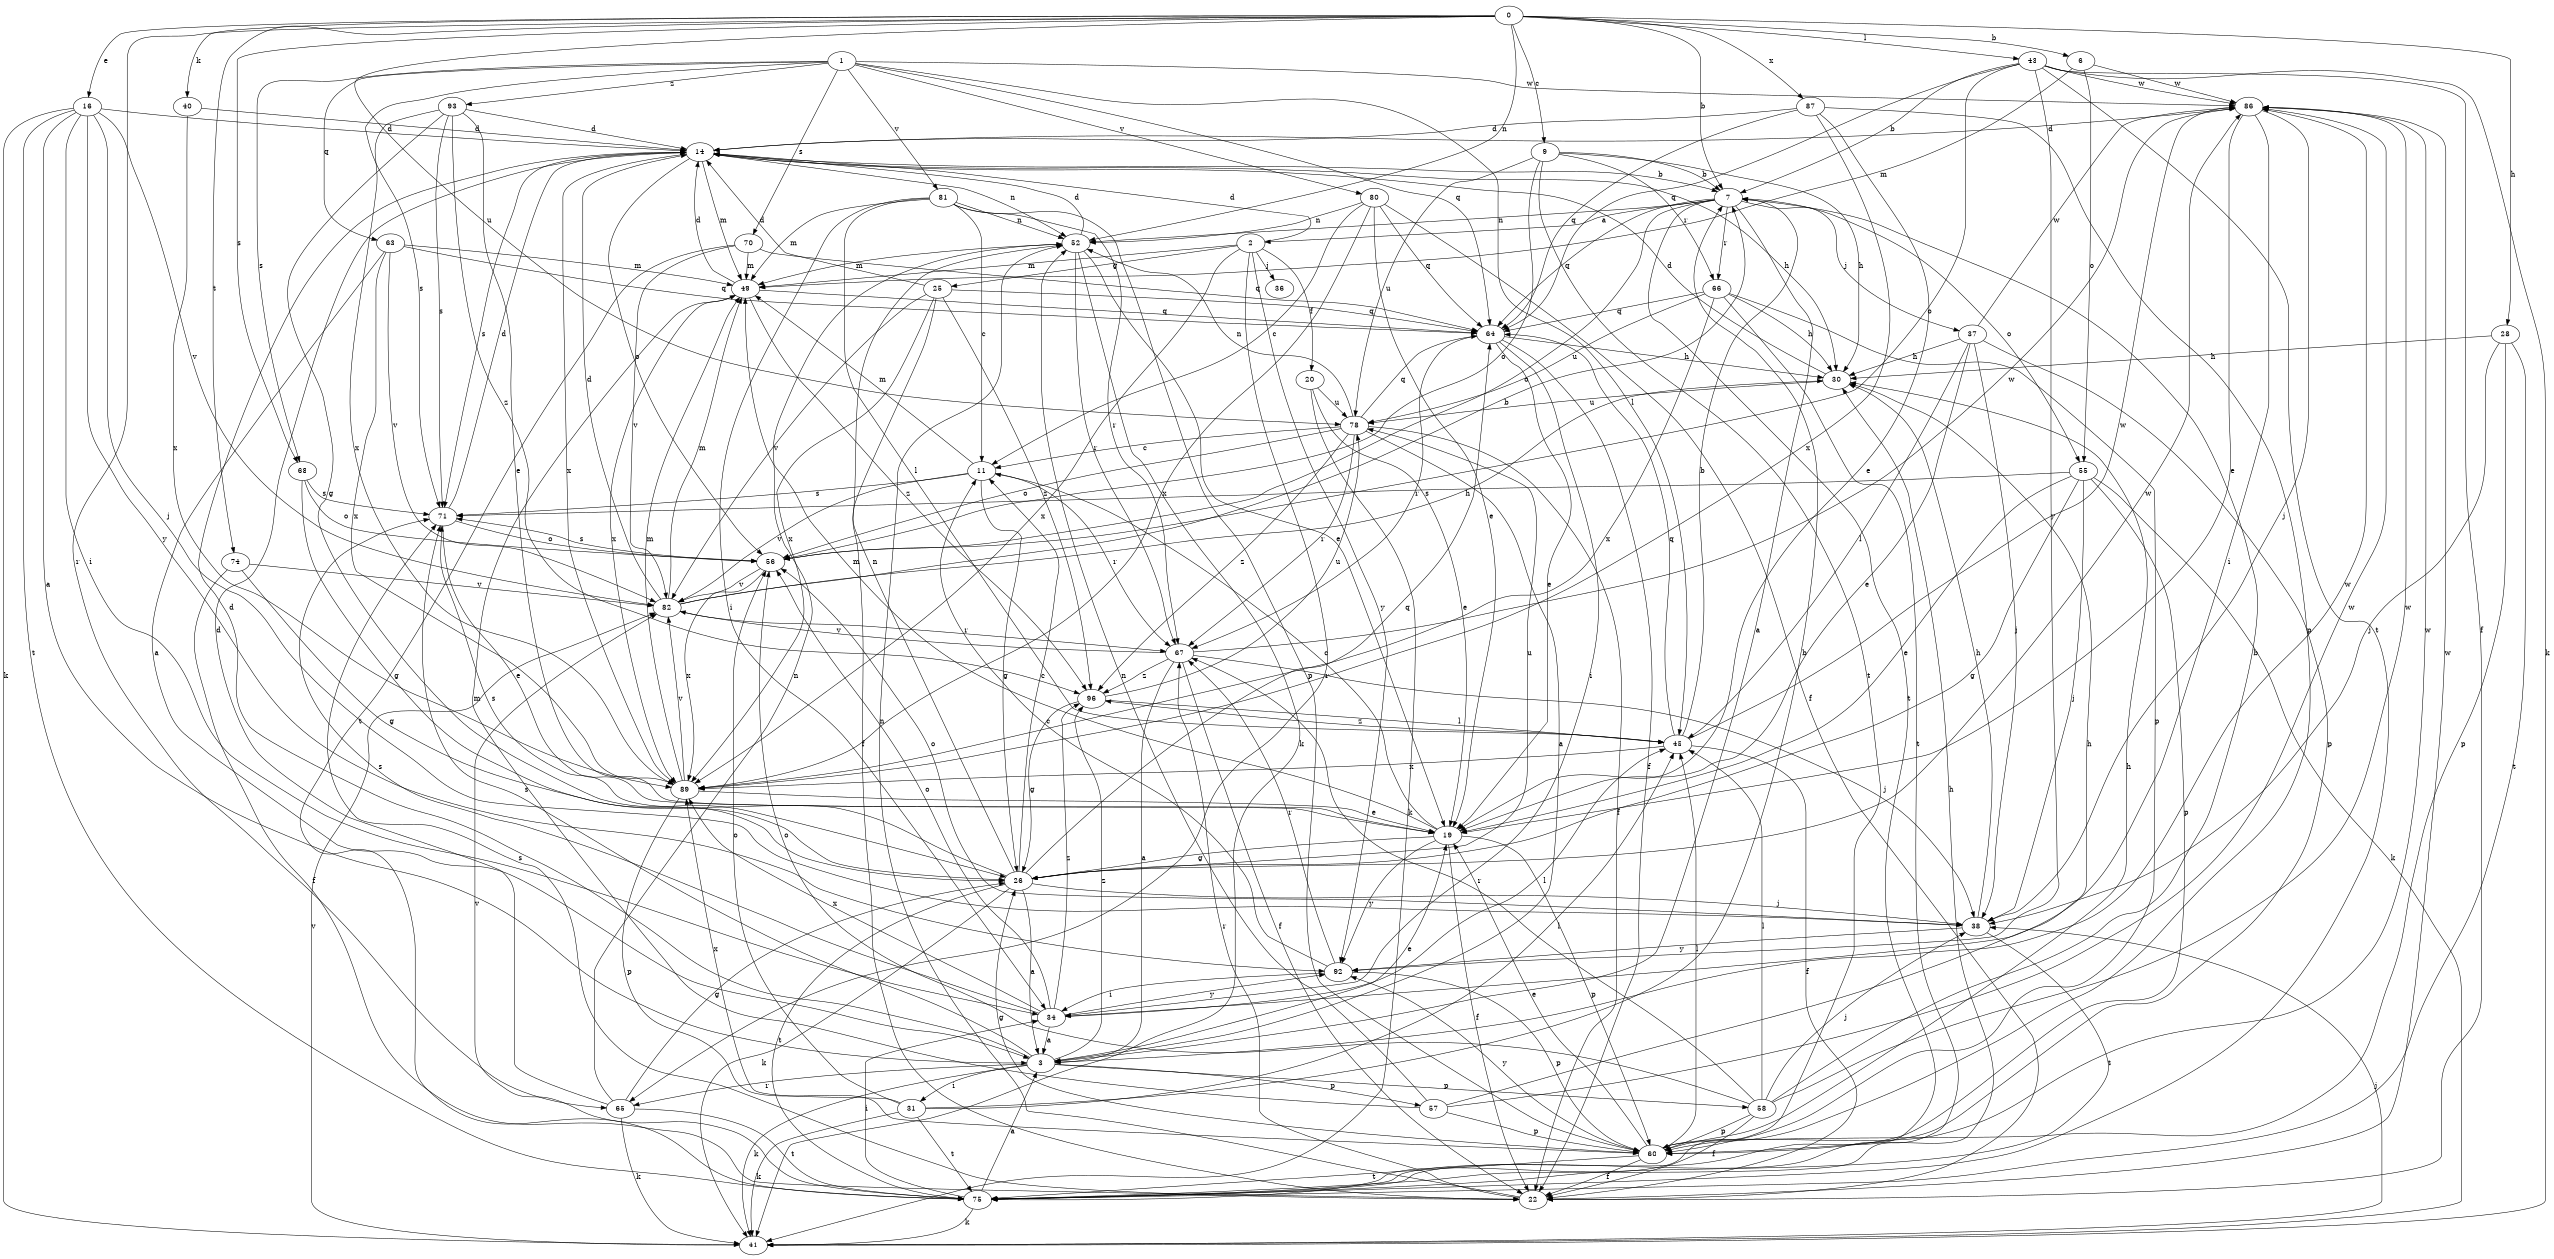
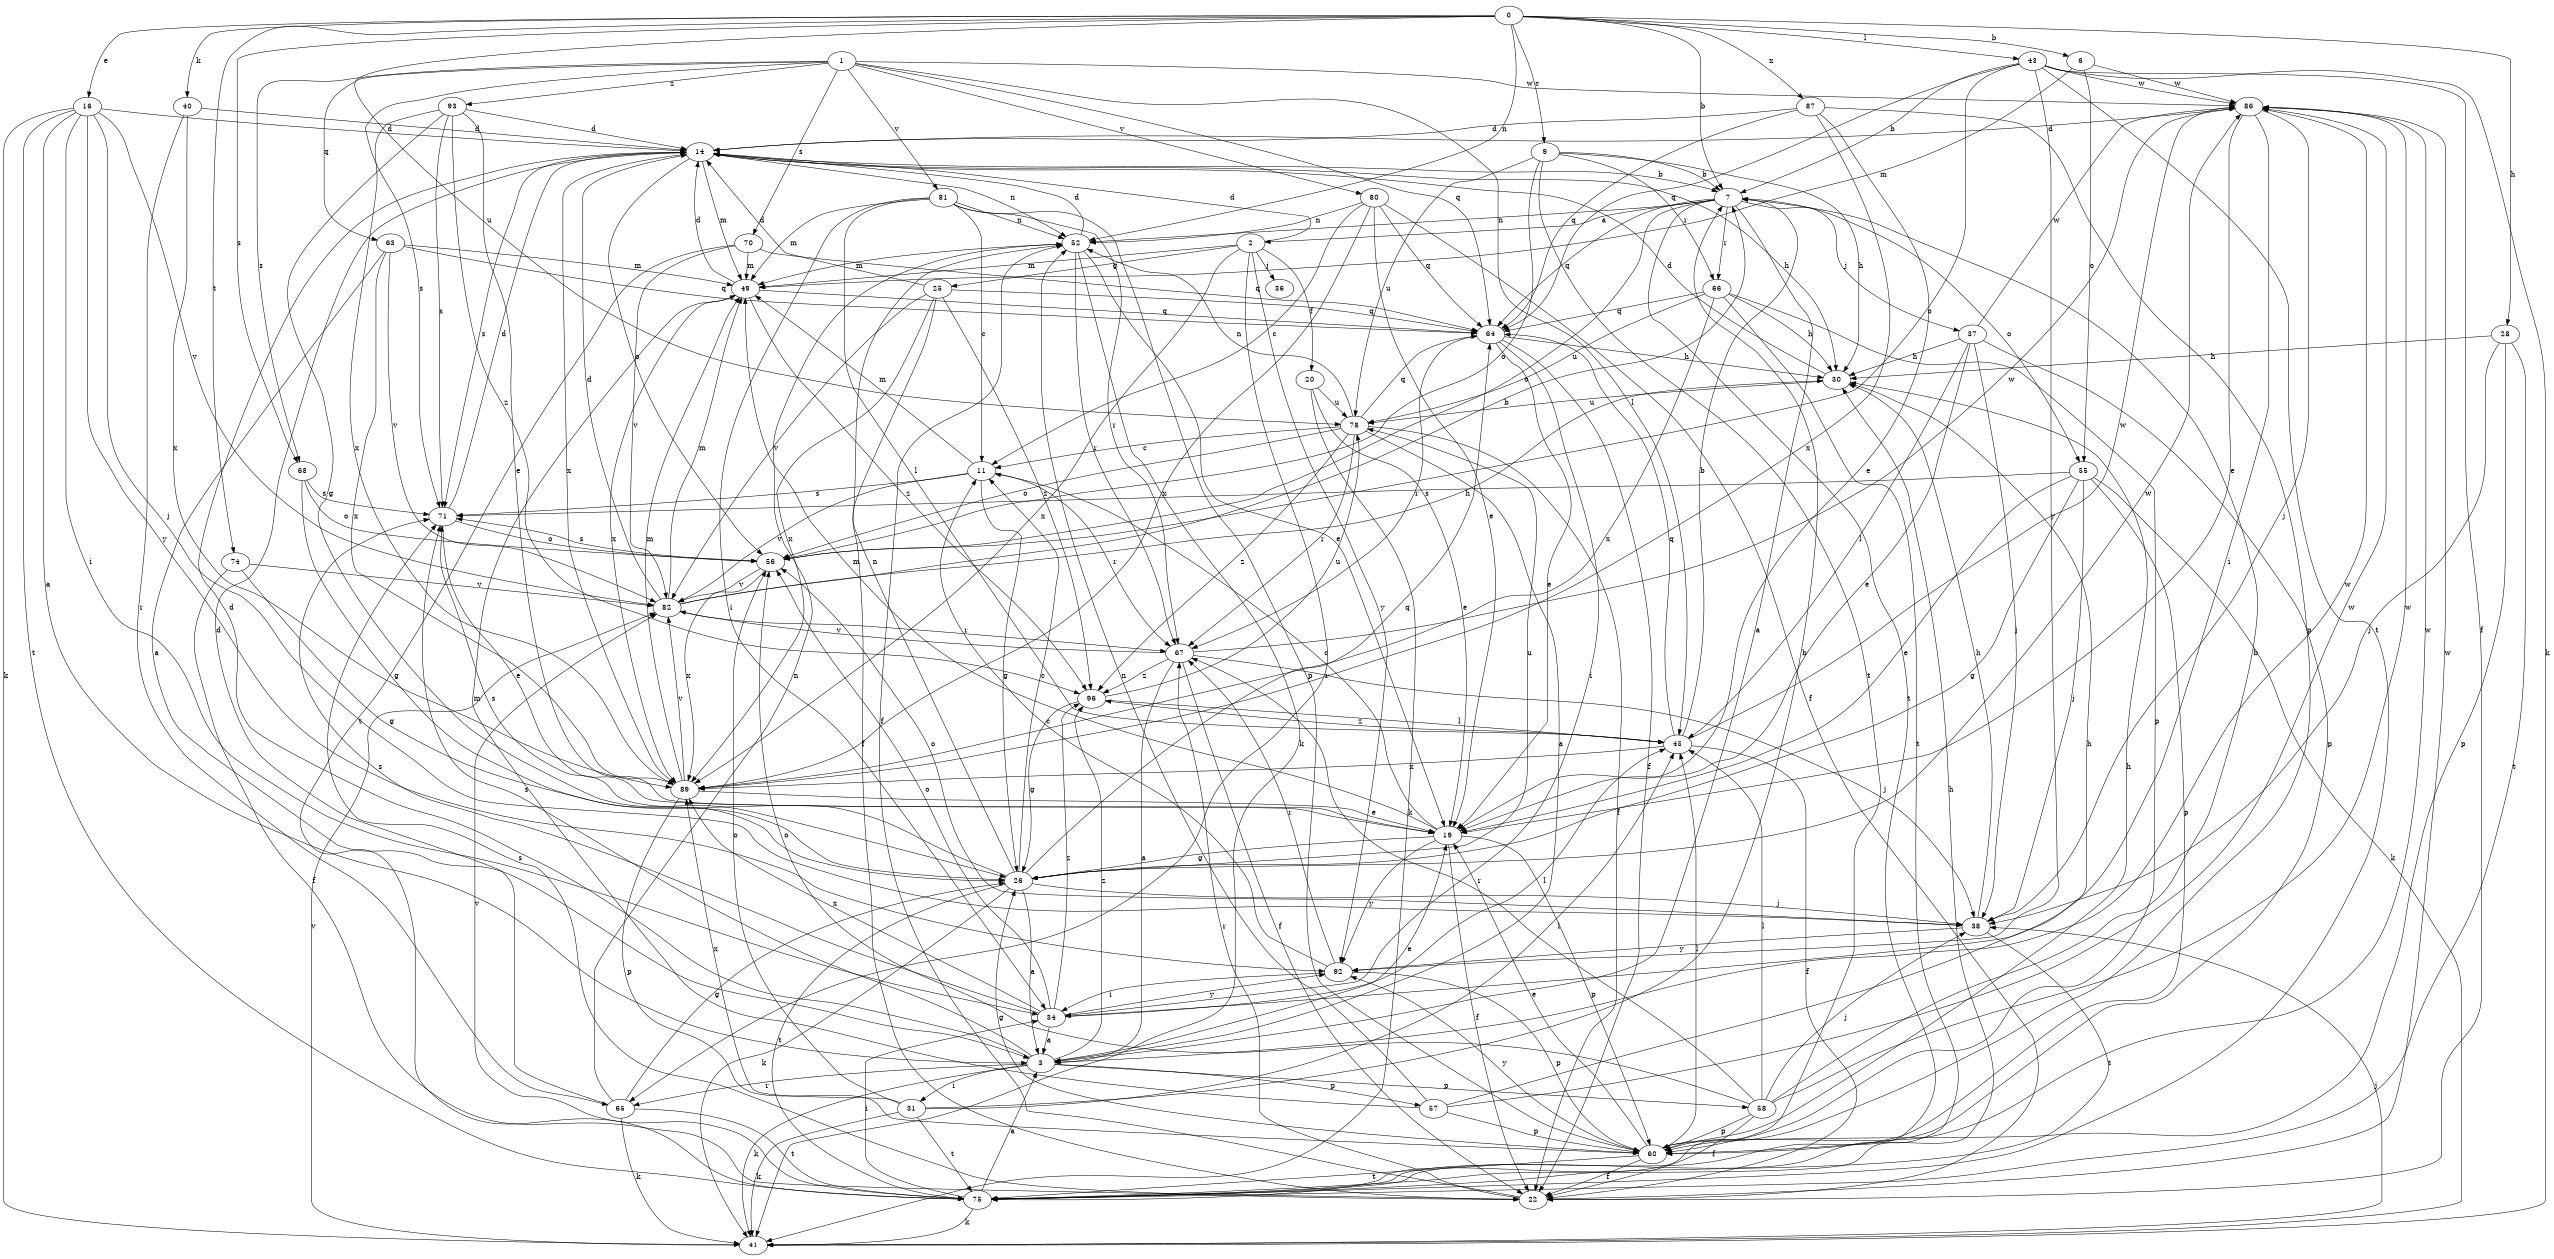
(153, 37) -> (157, 715)
(882, 722) -> (882, 722)
